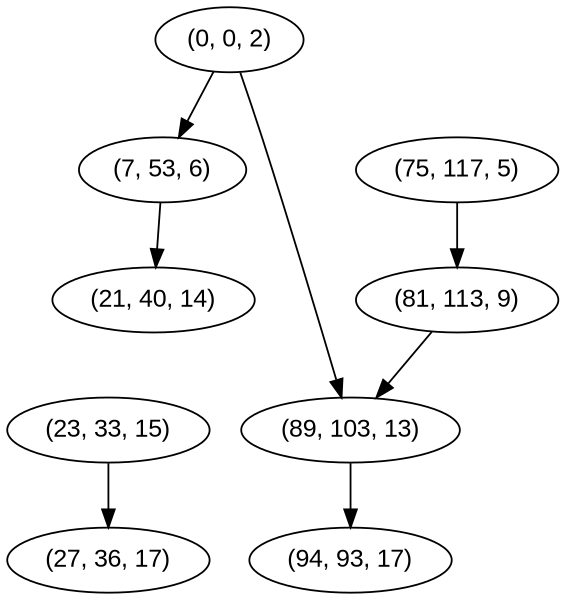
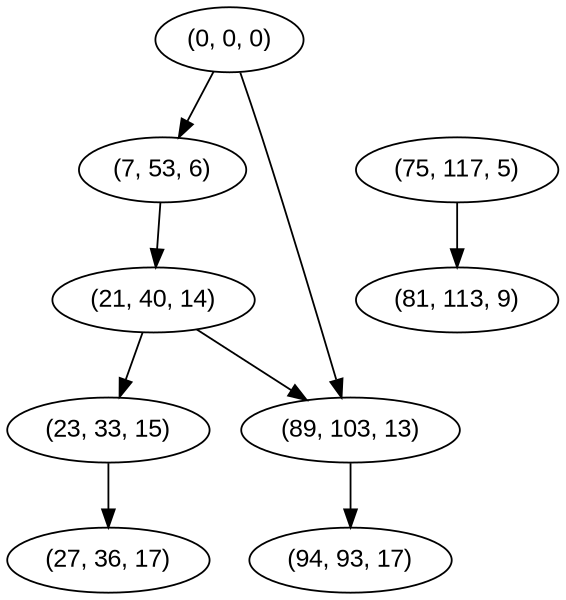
(229, 40) -> (229, 40)
none -> (134, 356)
(410, 358) -> (244, 360)
